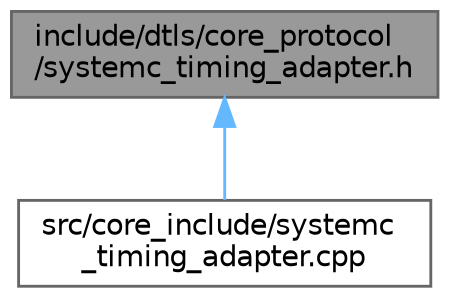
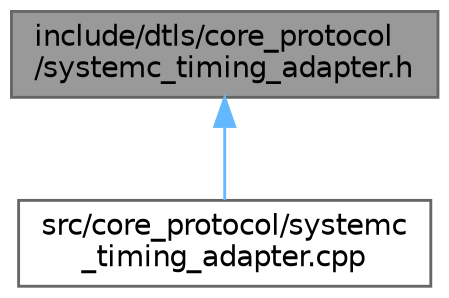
(225, 243) -> (225, 243)
